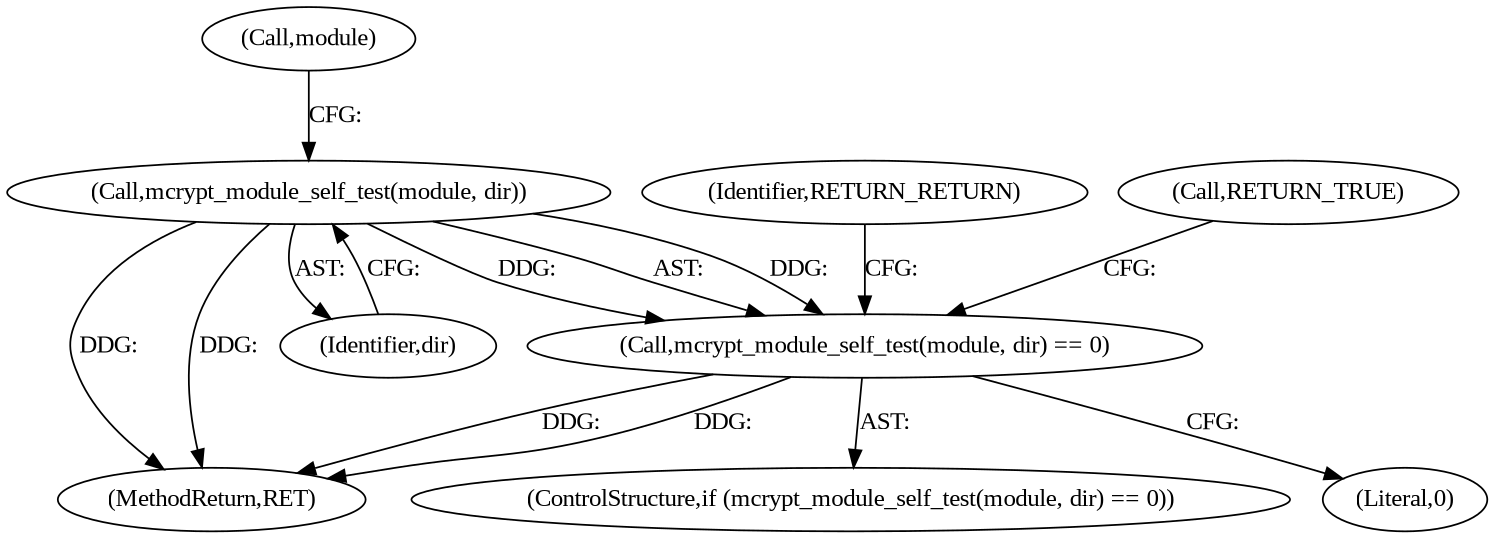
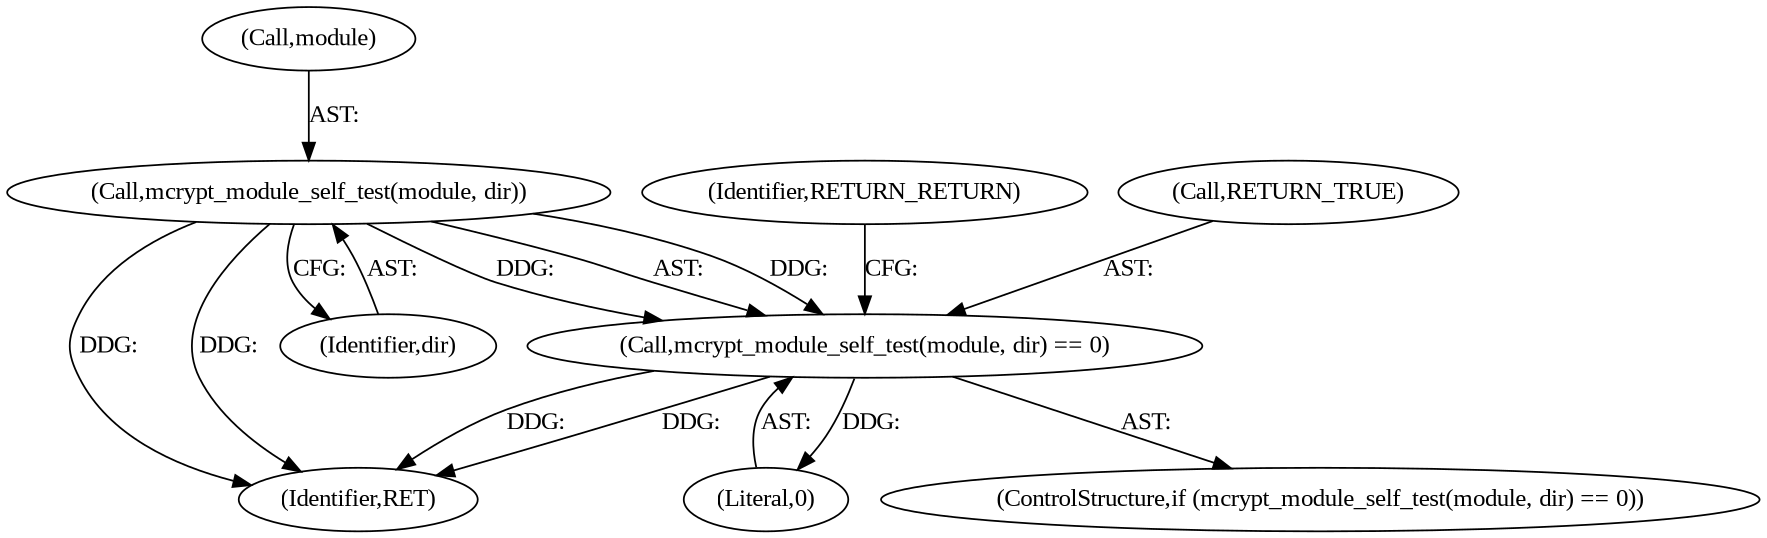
(339, 116) -> (338, 116)
(324, 269) -> (323, 269)
(397, 269) -> (396, 269)
(1133, 269) -> (1132, 269)
(1216, 423) -> (875, 423)
none -> (755, 424)
(212, 500) -> (358, 500)
